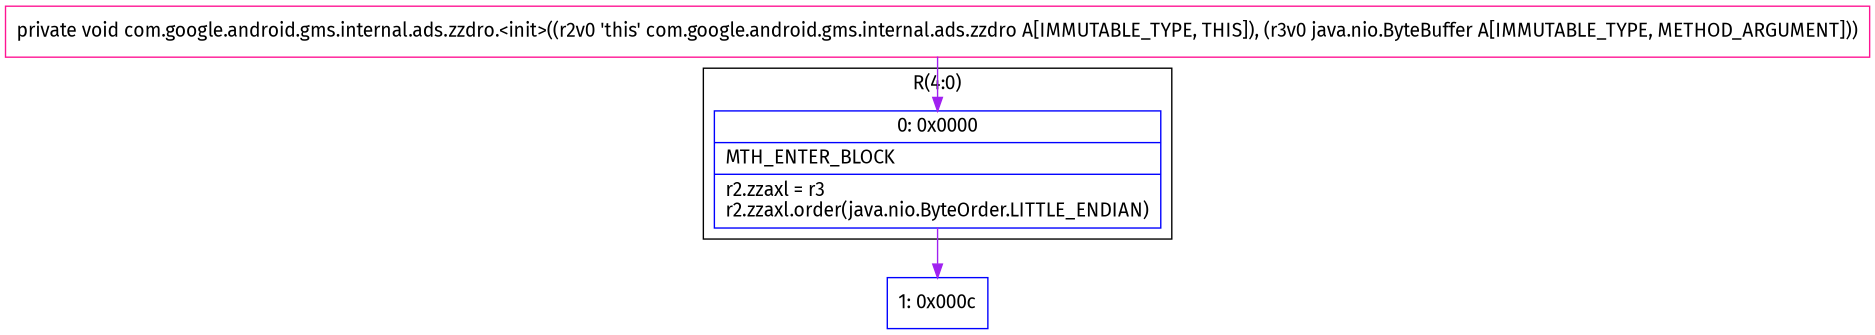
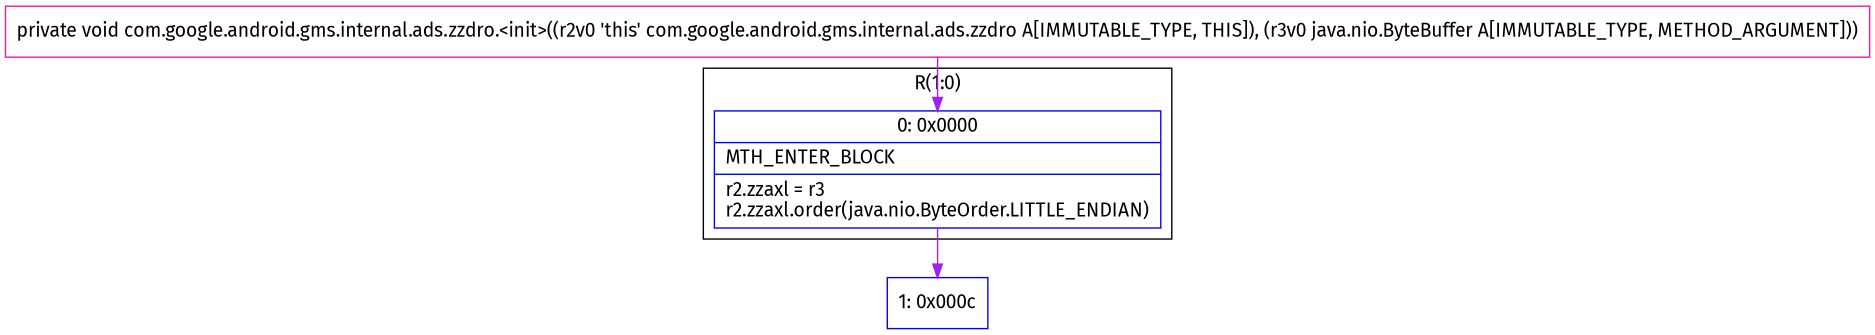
(938, 84) -> (938, 84)
